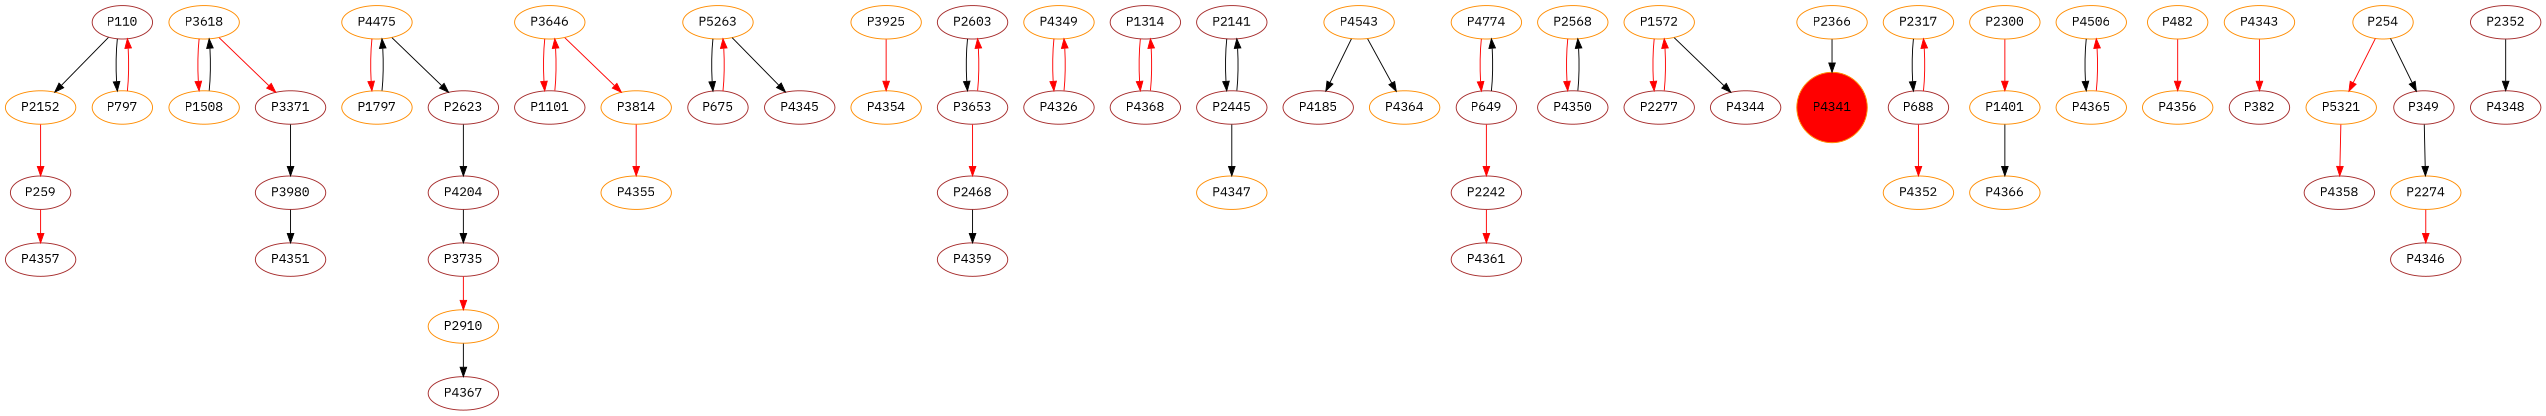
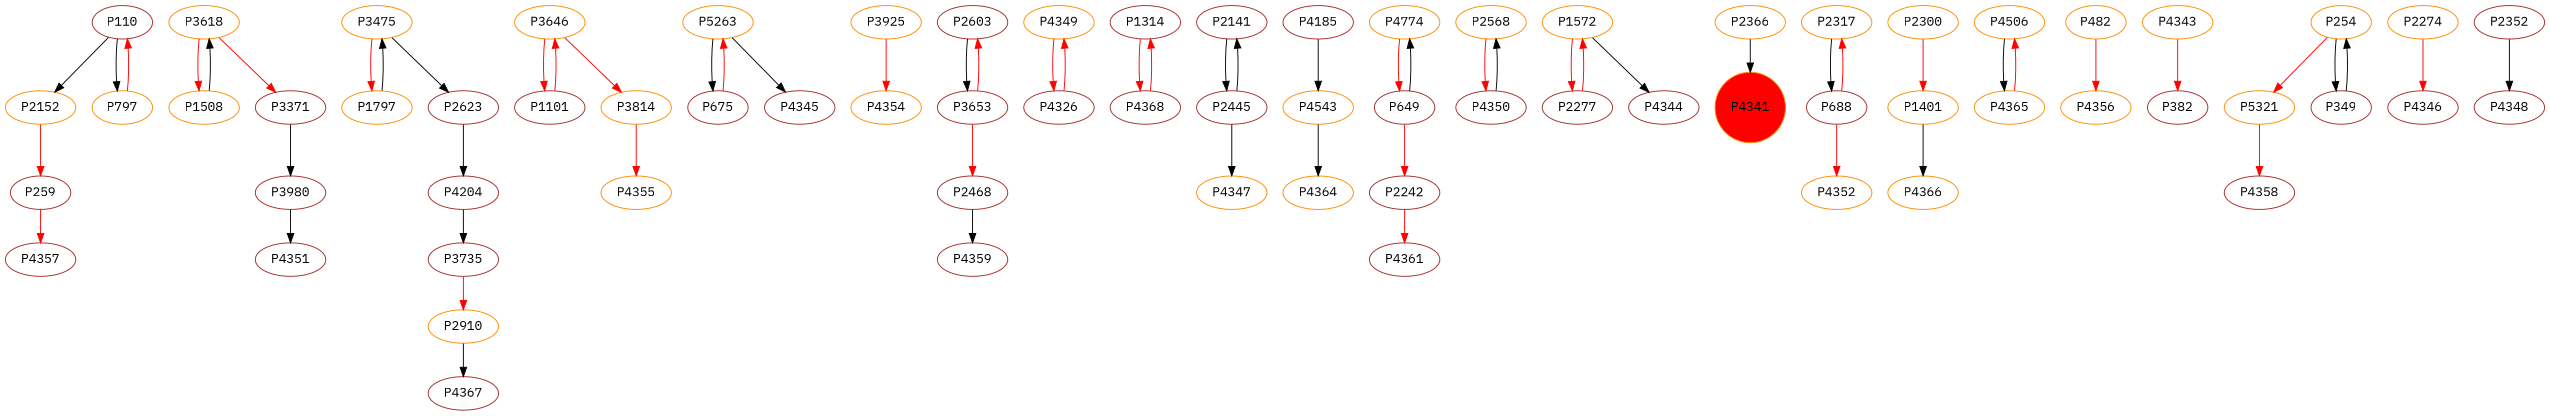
(377, 22) -> (377, 22)
(1341, 61) -> (1318, 60)
(2425, 145) -> (2347, 70)
